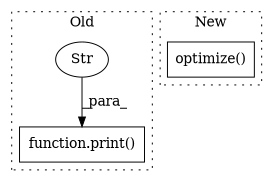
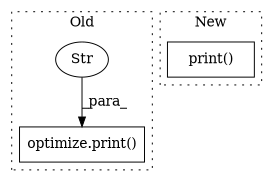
(211, 60) -> (211, 60)
(82, 145) -> (82, 145)
